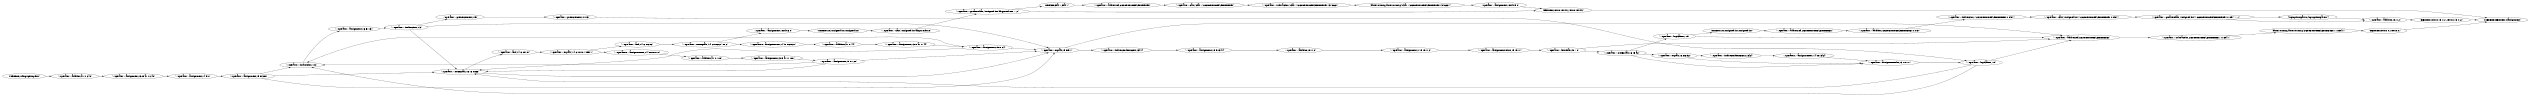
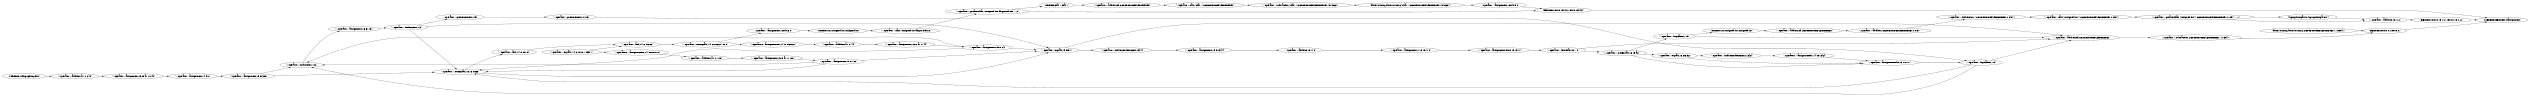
(2251, 34) -> (2305, 38)
(538, 52) -> (570, 46)
(662, 88) -> none
